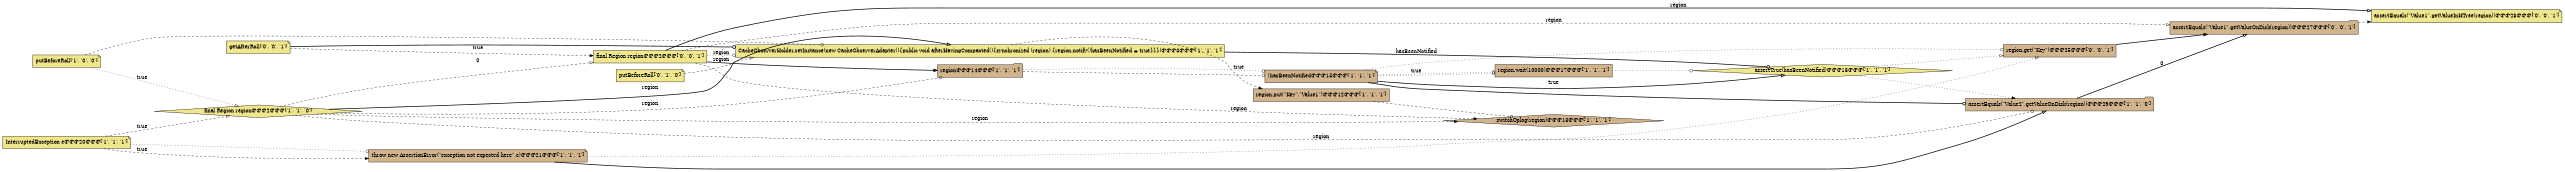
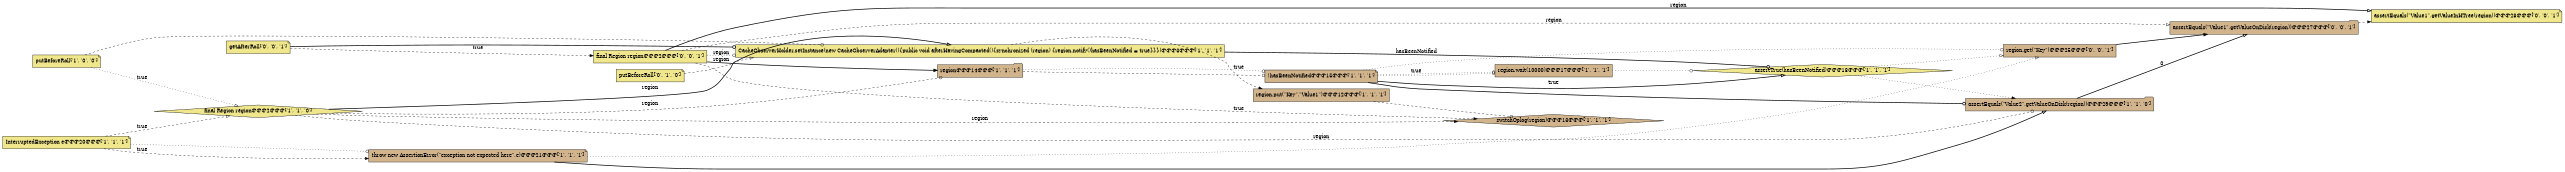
(434, 80) -> none
(1239, 109) -> (1239, 109)
